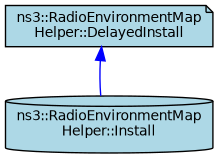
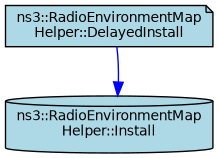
(100, 78) -> (118, 64)
